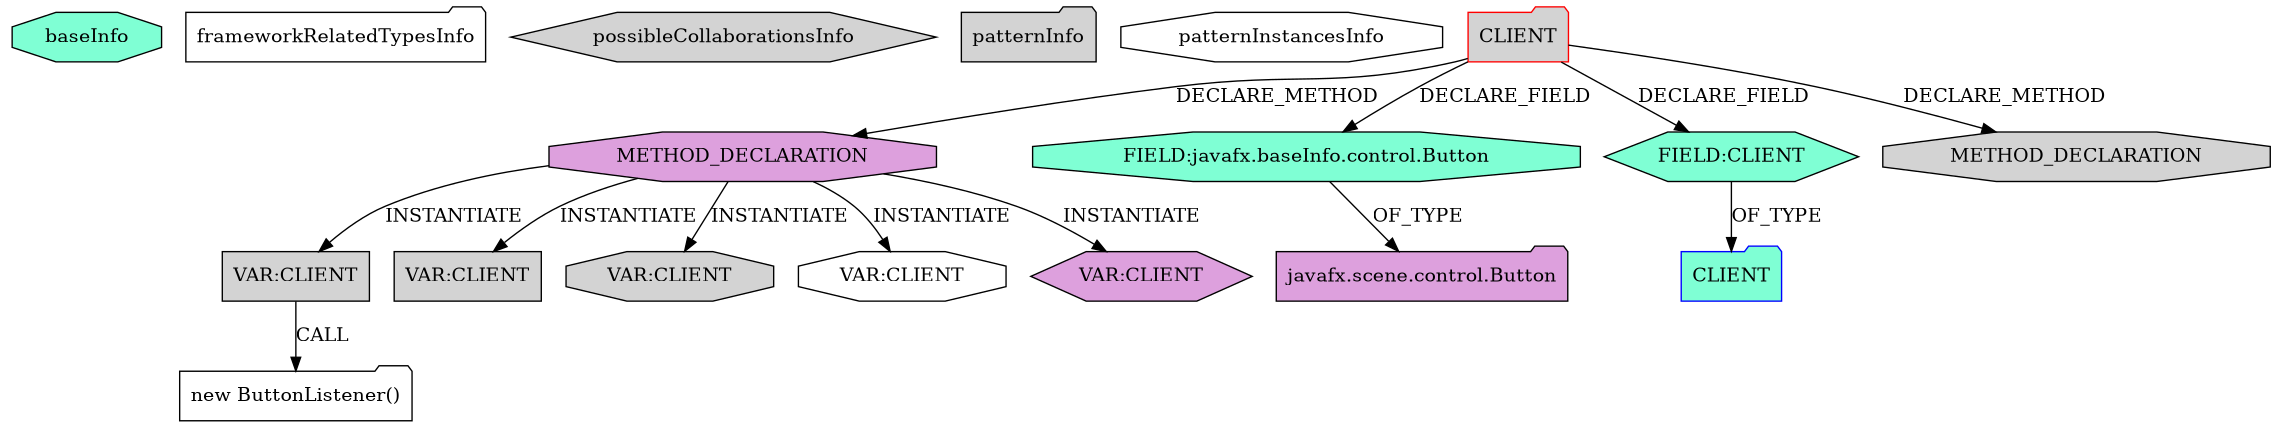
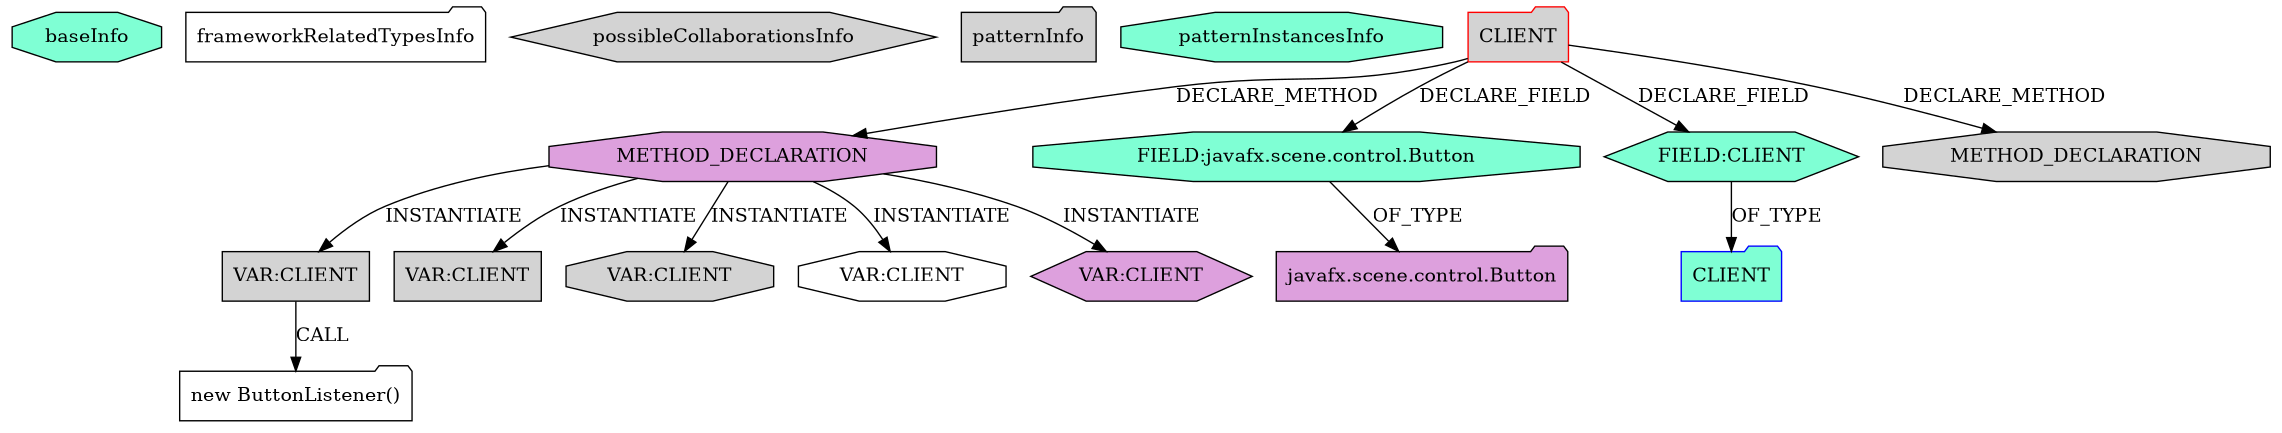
(1282, 37) -> (1282, 37)
(1306, 157) -> (1306, 157)
